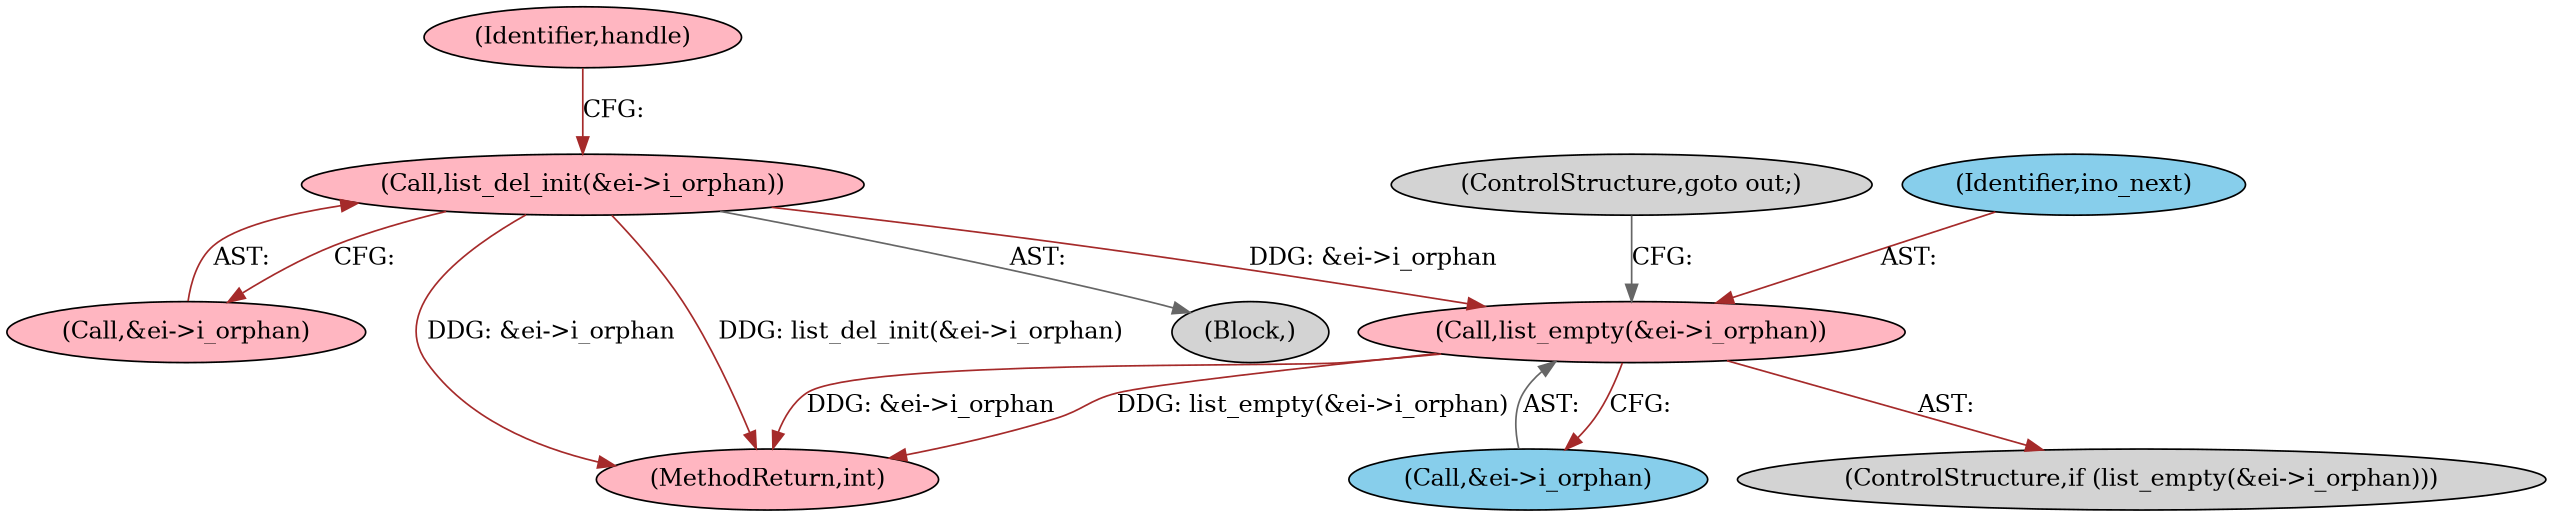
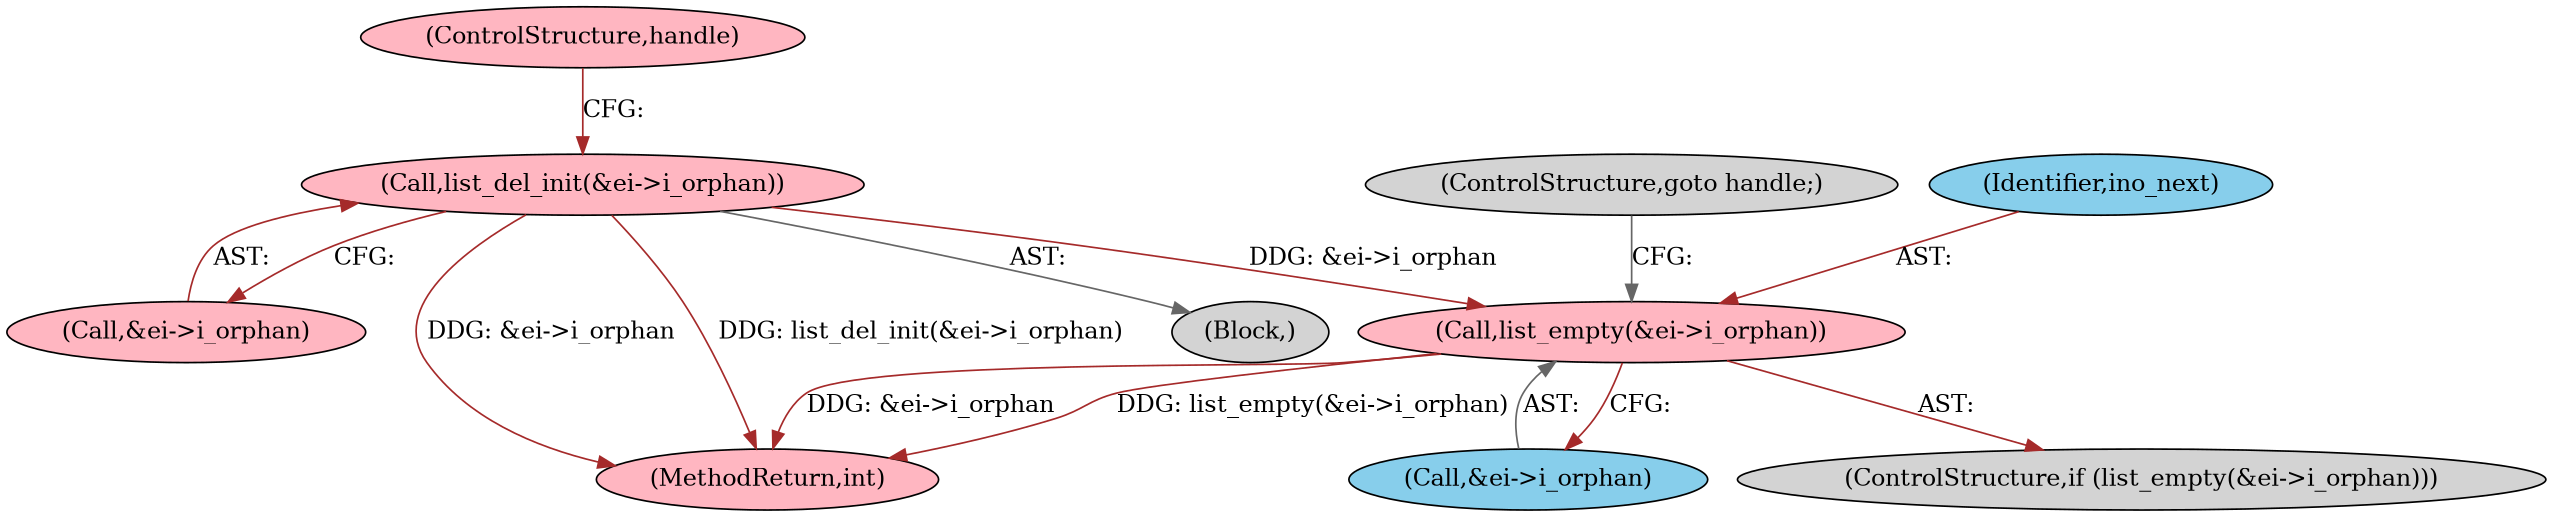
(583, 37) -> (583, 37)
(1632, 185) -> (1632, 185)
